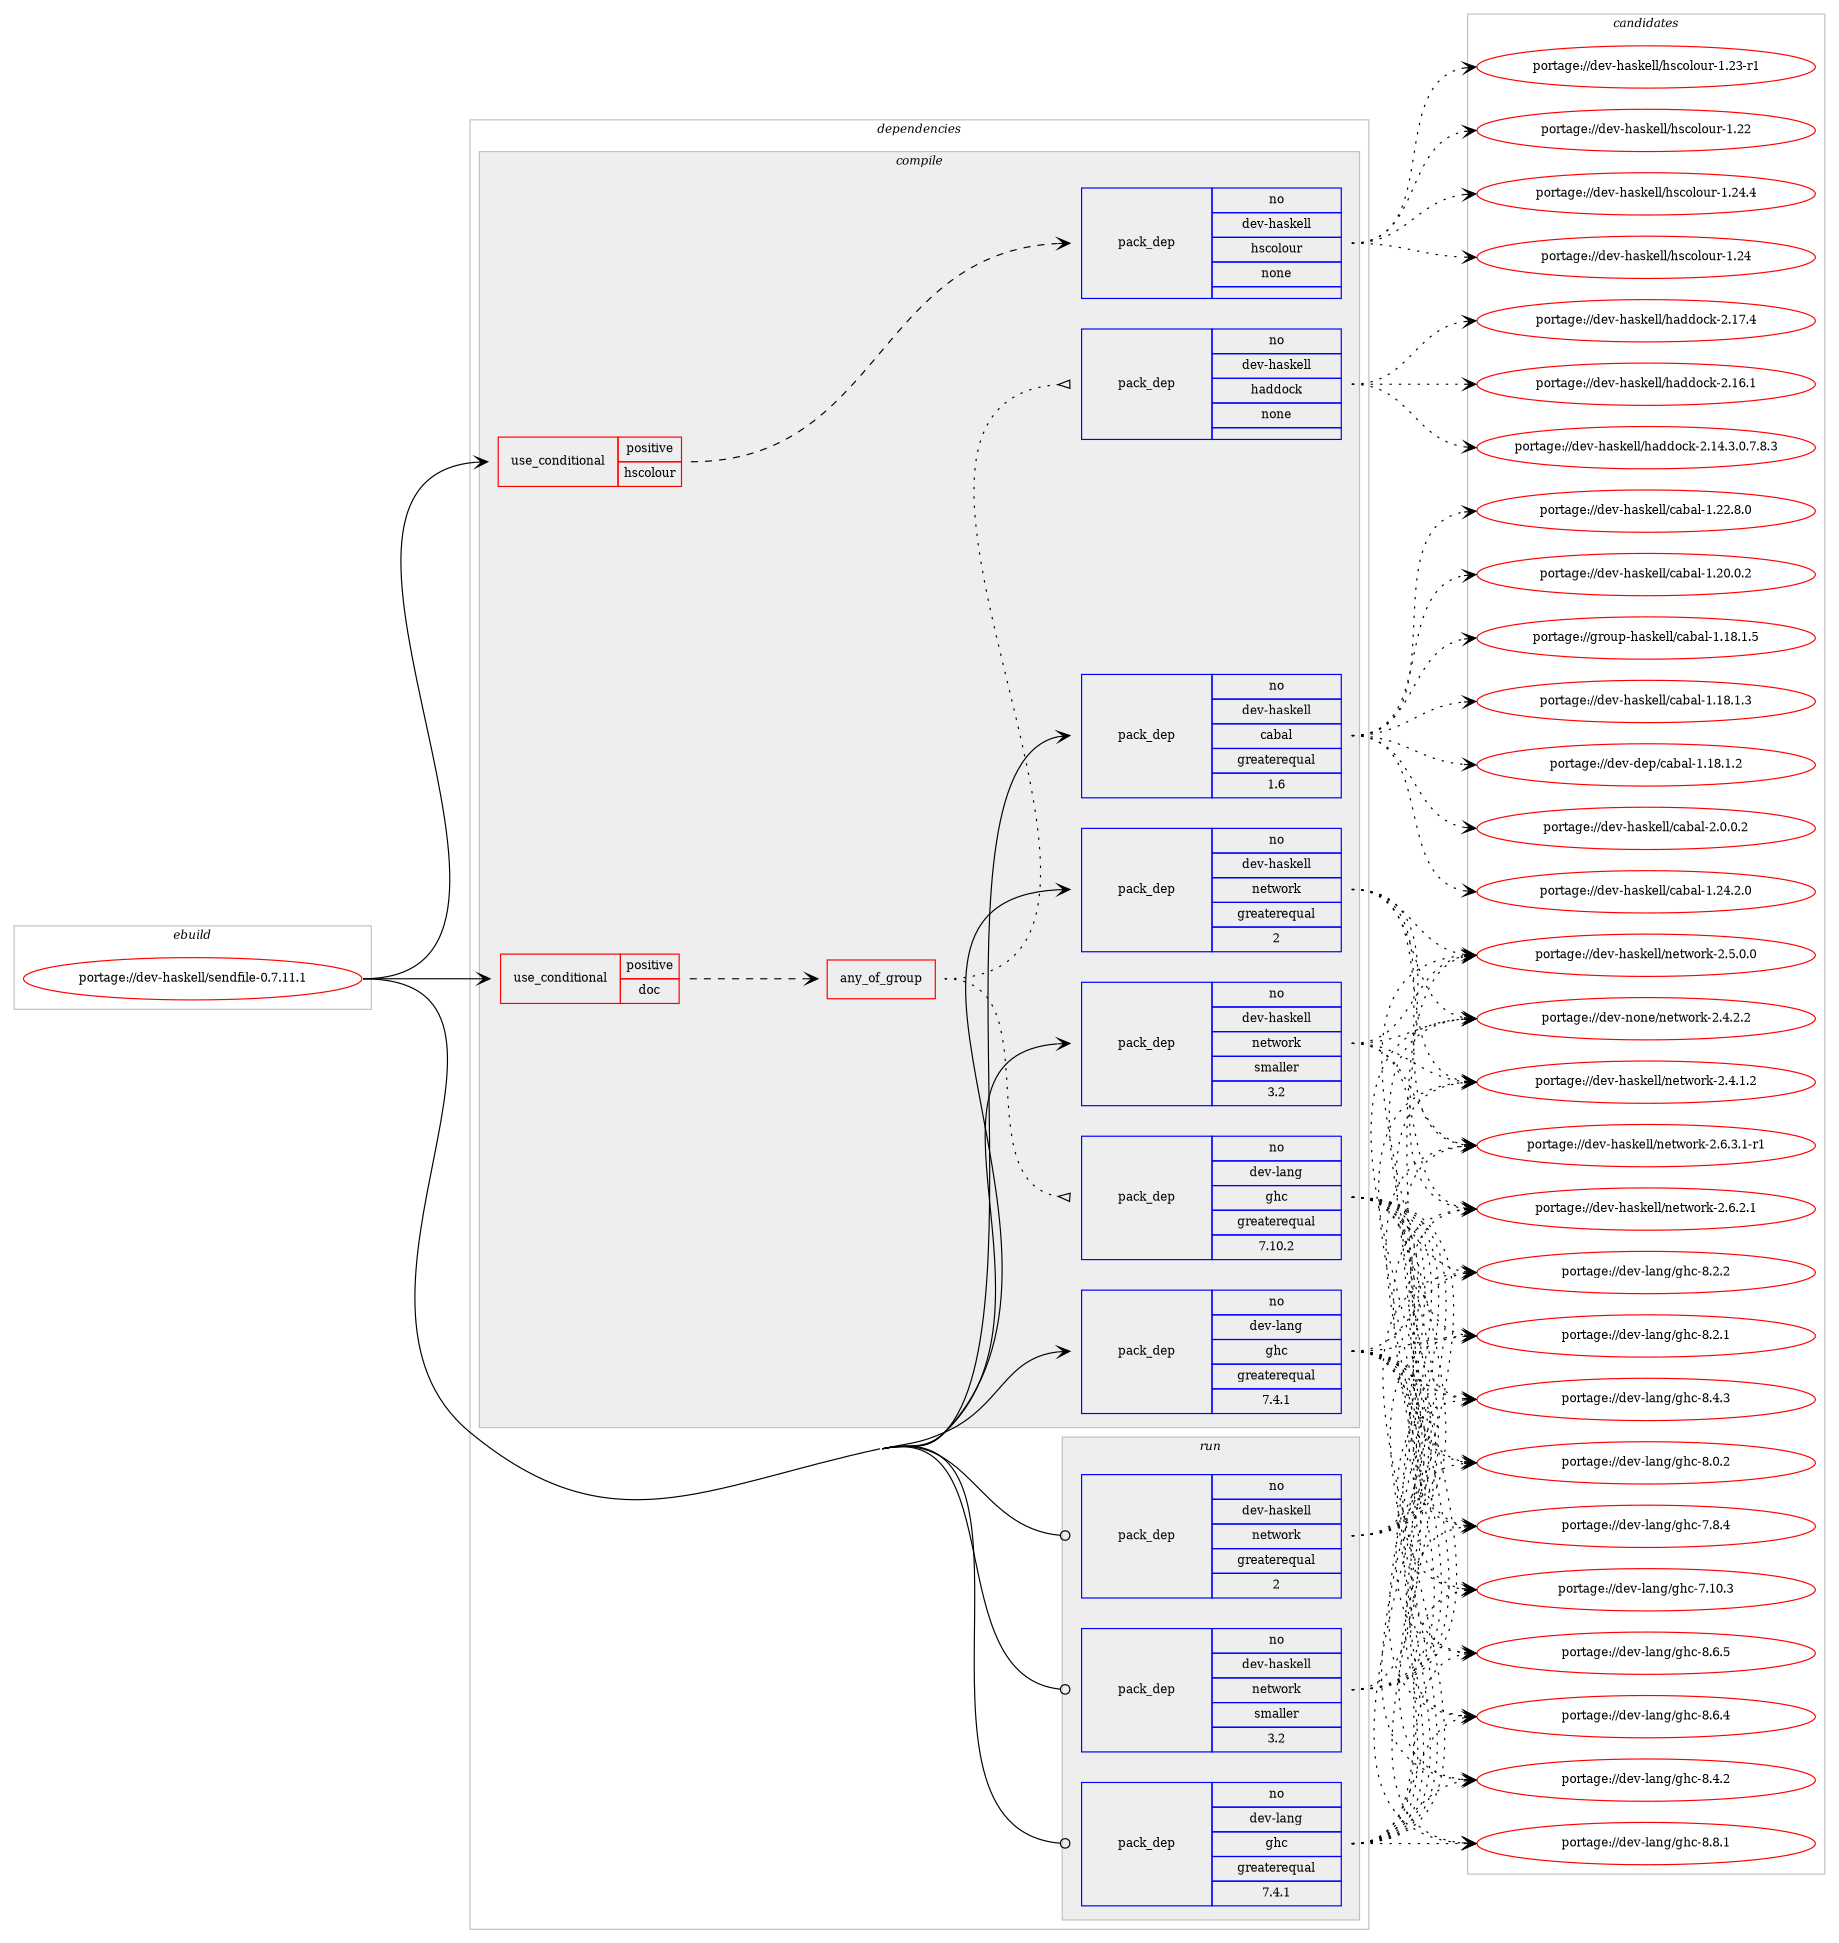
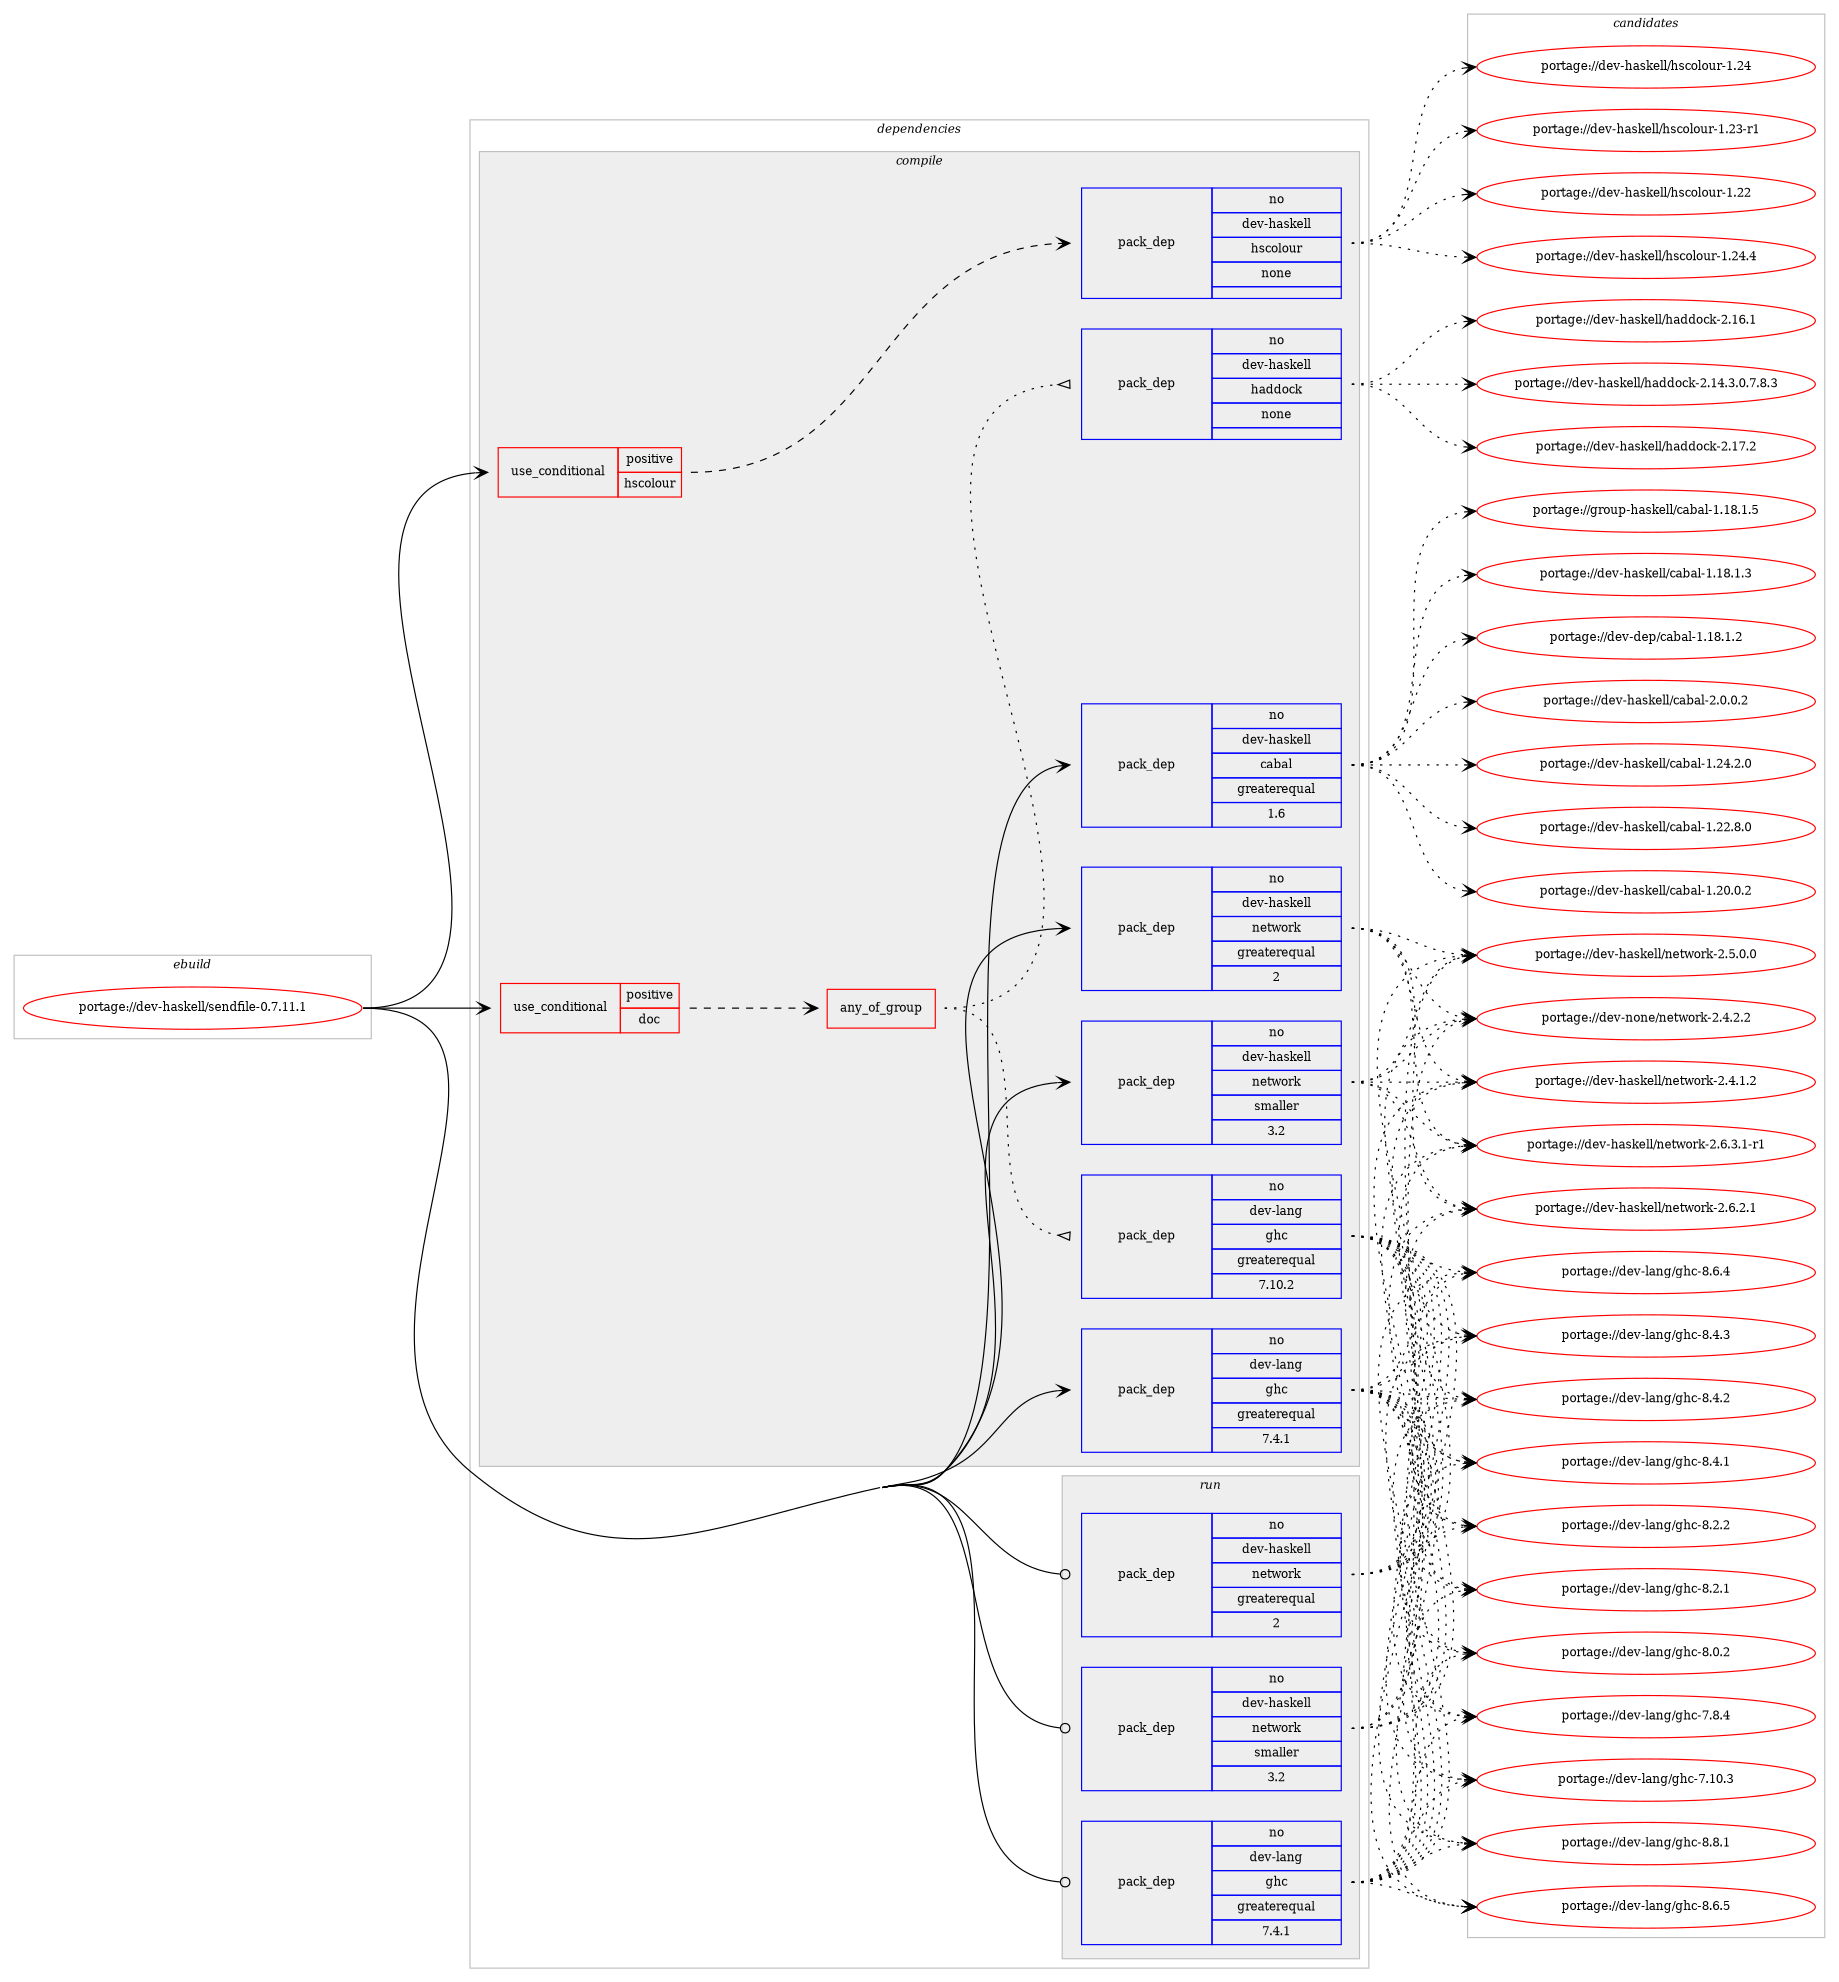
(1646, 321) -> (1646, 448)
none -> (1646, 1463)
